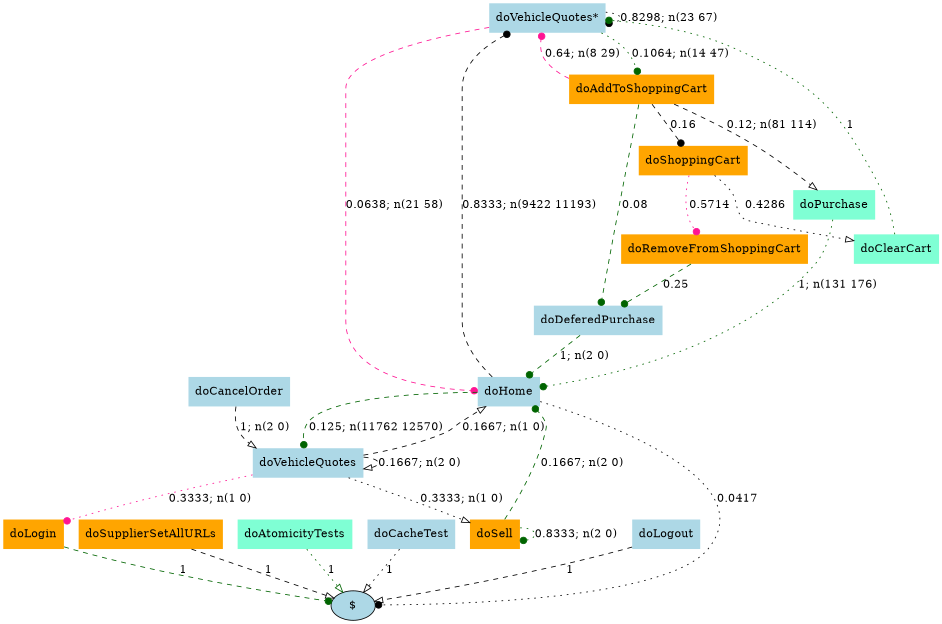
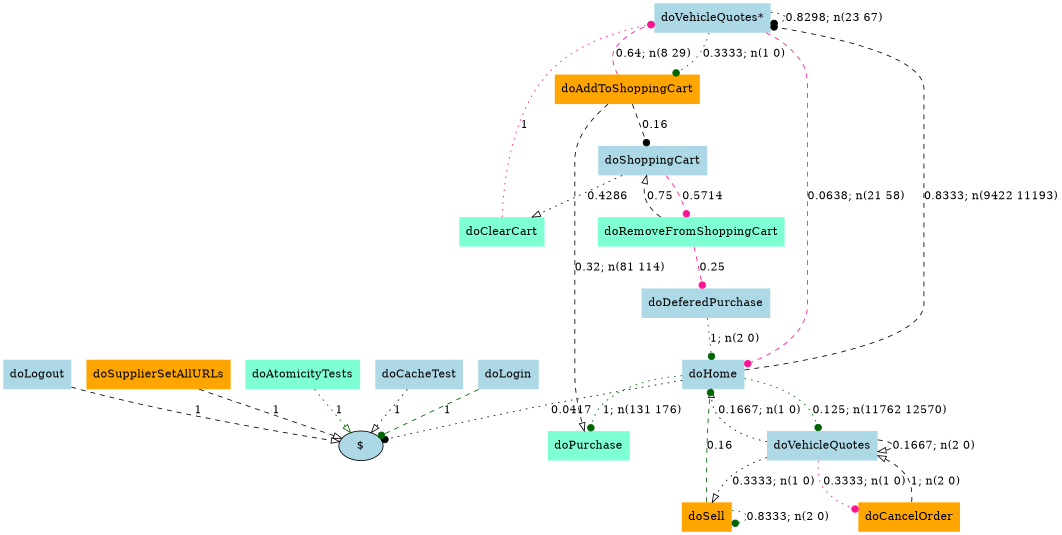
(681, 54) -> (744, 54)
(792, 79) -> (536, 90)
(772, 125) -> (620, 268)
(693, 161) -> (653, 161)
(620, 202) -> none
none -> (647, 203)
(686, 203) -> (677, 192)
(715, 249) -> (691, 232)
(659, 283) -> (698, 264)
(714, 337) -> (650, 381)
(556, 354) -> (709, 336)
(239, 392) -> (909, 517)
(380, 398) -> (787, 392)
(424, 441) -> (732, 428)
(582, 463) -> (720, 446)
(161, 495) -> (826, 491)
(34, 534) -> (508, 374)
